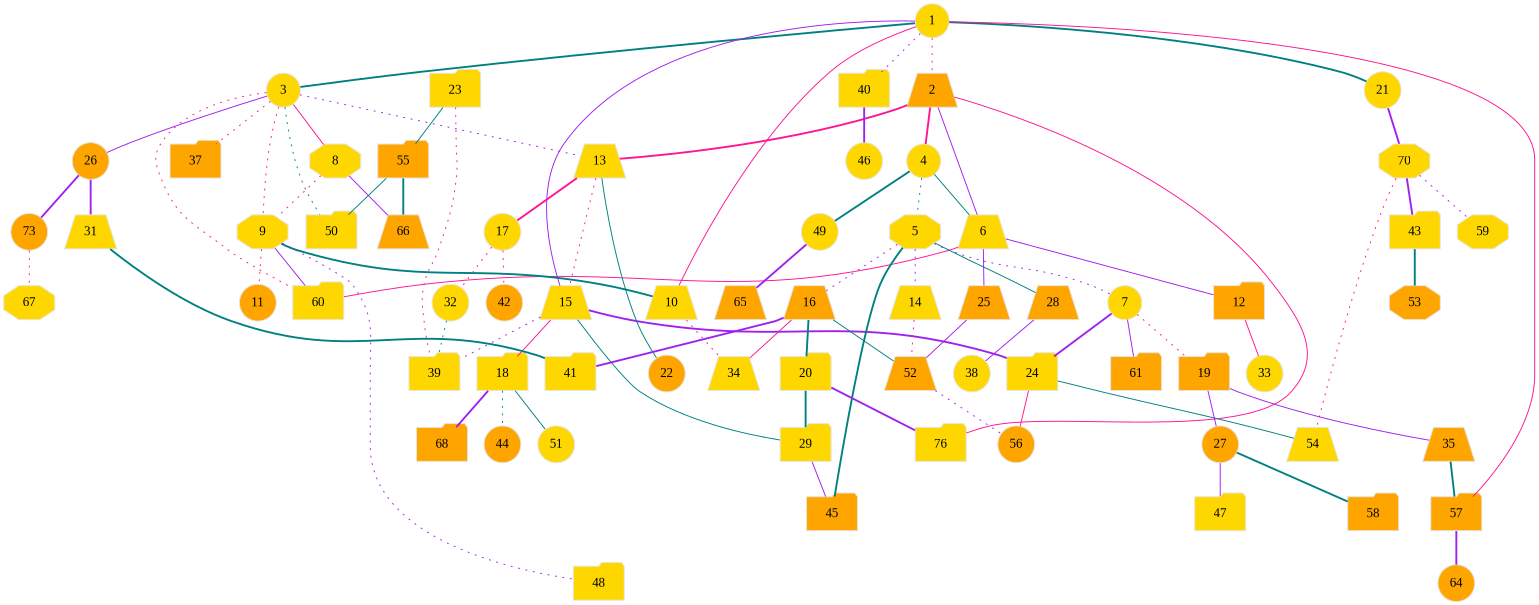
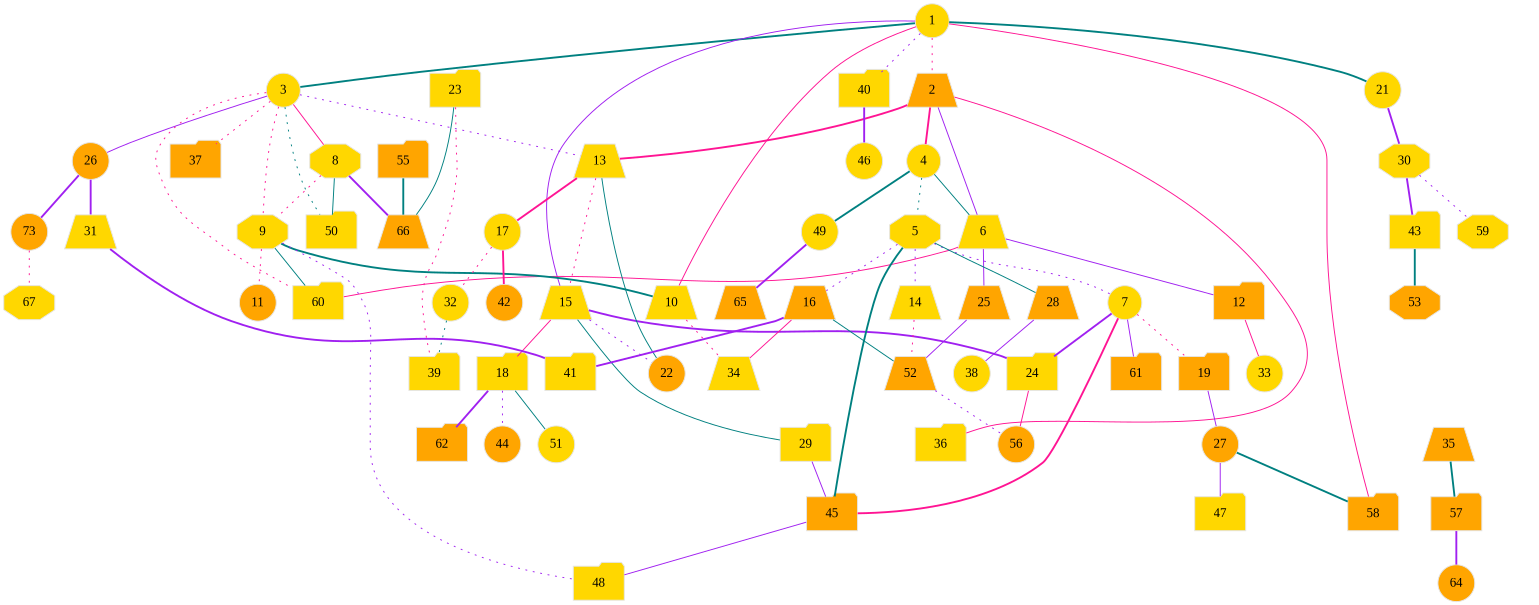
(1434, 80) -> (1309, 128)
(427, 128) -> (443, 164)
(1404, 161) -> (1404, 161)
(364, 200) -> (333, 197)
(372, 200) -> (368, 196)
(290, 267) -> (290, 267)
(503, 267) -> (503, 267)
(500, 338) -> (621, 341)
(317, 340) -> (317, 340)
(806, 374) -> none
(502, 408) -> (502, 408)
(1328, 419) -> none
(442, 444) -> (442, 444)
(941, 444) -> (941, 444)
(1313, 444) -> none
none -> (1029, 471)
none -> (715, 549)
